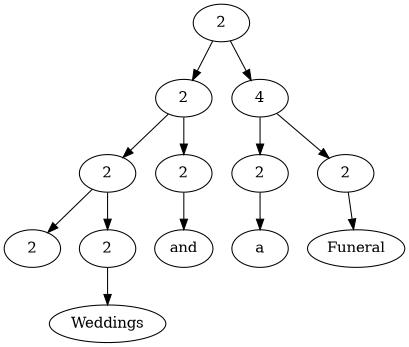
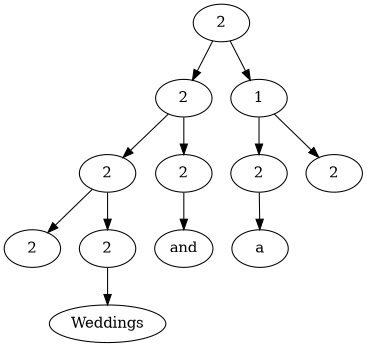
(260, 98) -> (259, 98)
(356, 249) -> none
